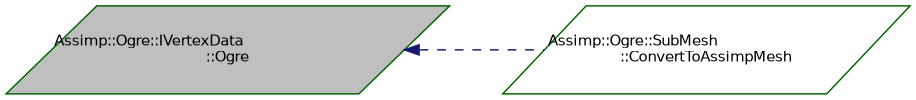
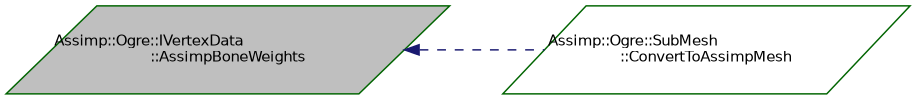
(228, 50) -> (228, 50)
